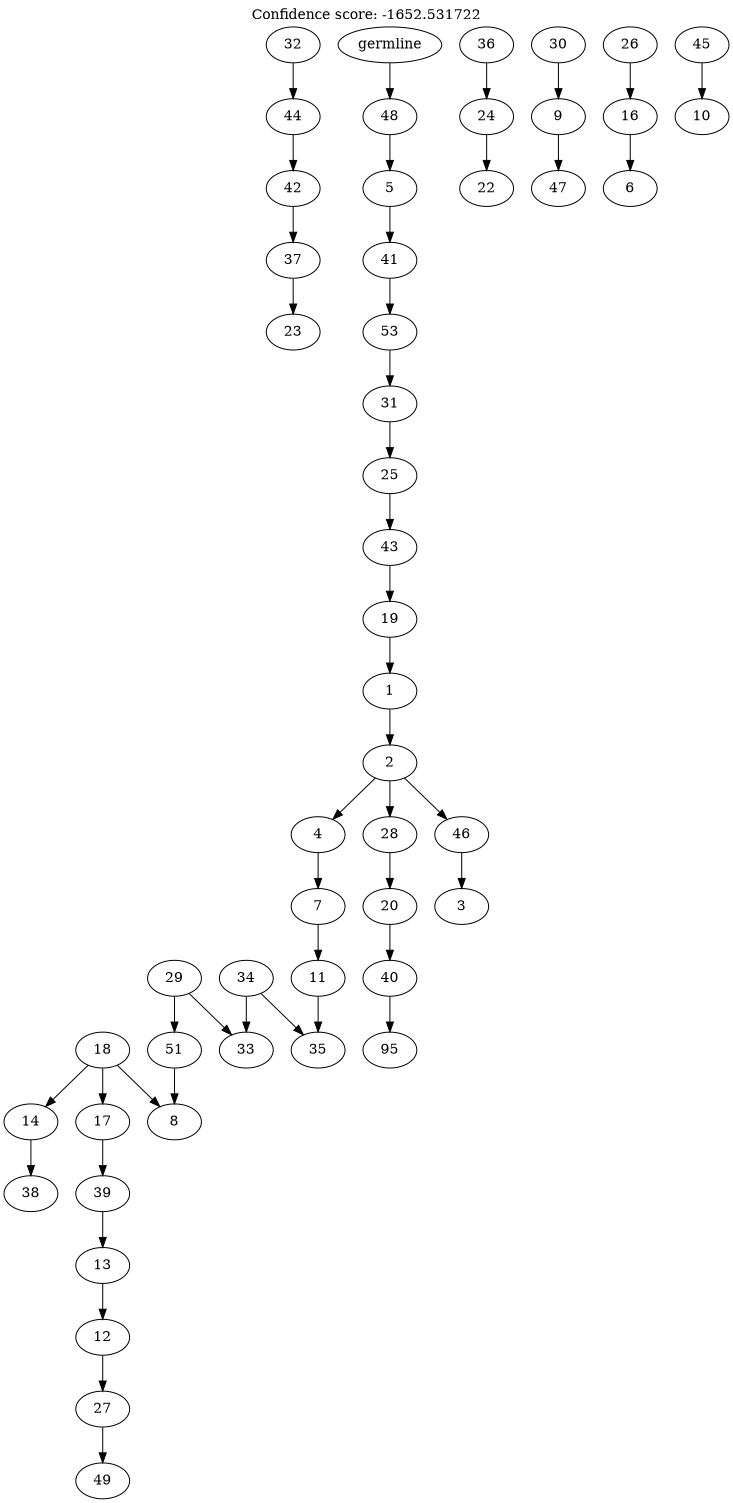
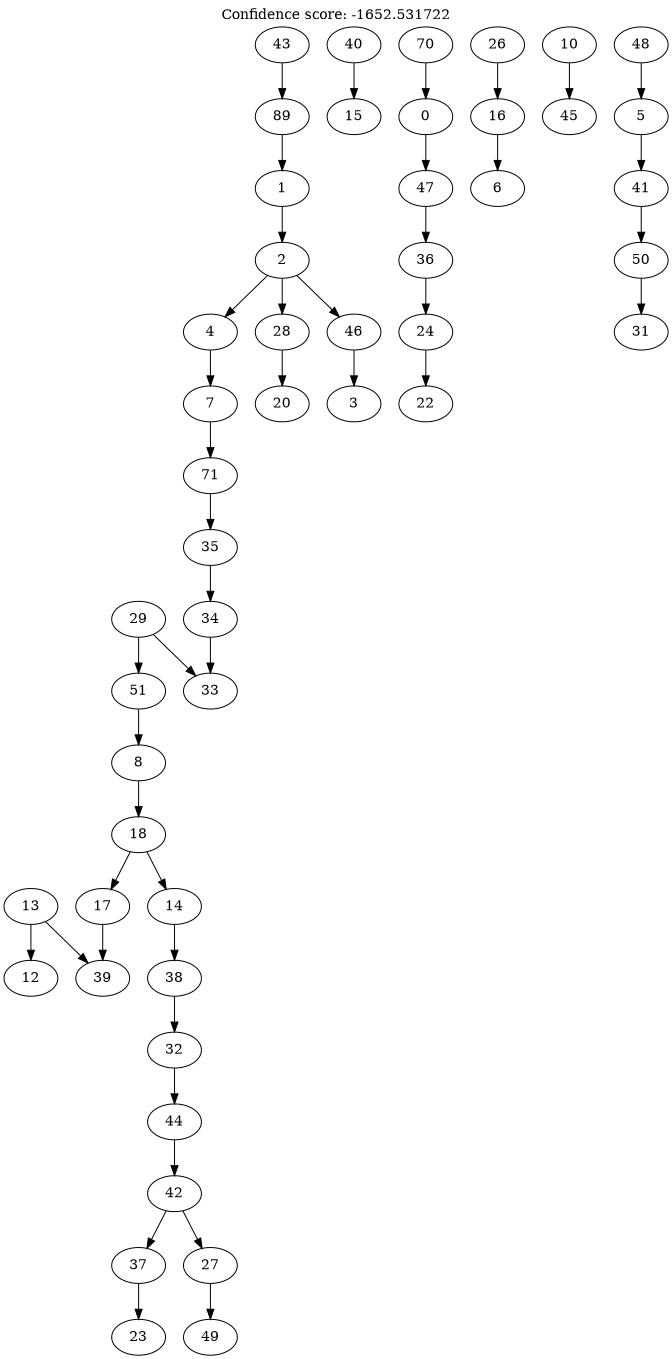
(390, 45) -> none
(558, 45) -> (426, 45)
(702, 76) -> (569, 76)
(558, 117) -> (426, 117)
none -> (426, 219)
(390, 332) -> (641, 260)
(390, 476) -> none
(390, 619) -> (282, 117)
(390, 937) -> none
(318, 978) -> (210, 476)
none -> (175, 1009)
(279, 1011) -> (210, 578)
(390, 1050) -> (354, 117)
(135, 1082) -> (139, 794)
(103, 1225) -> (63, 939)
(103, 1368) -> (190, 1225)
